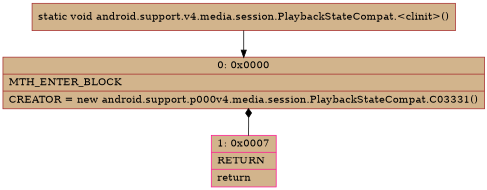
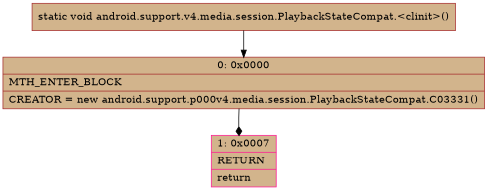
(249, 127) -> (239, 118)
